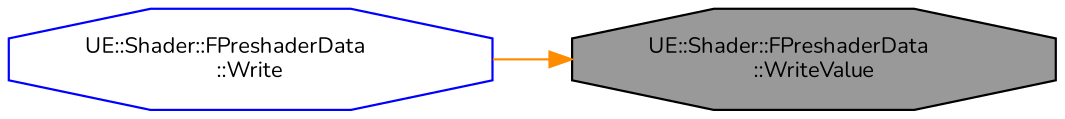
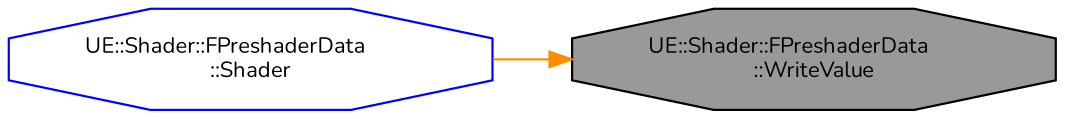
(251, 59) -> (251, 59)
